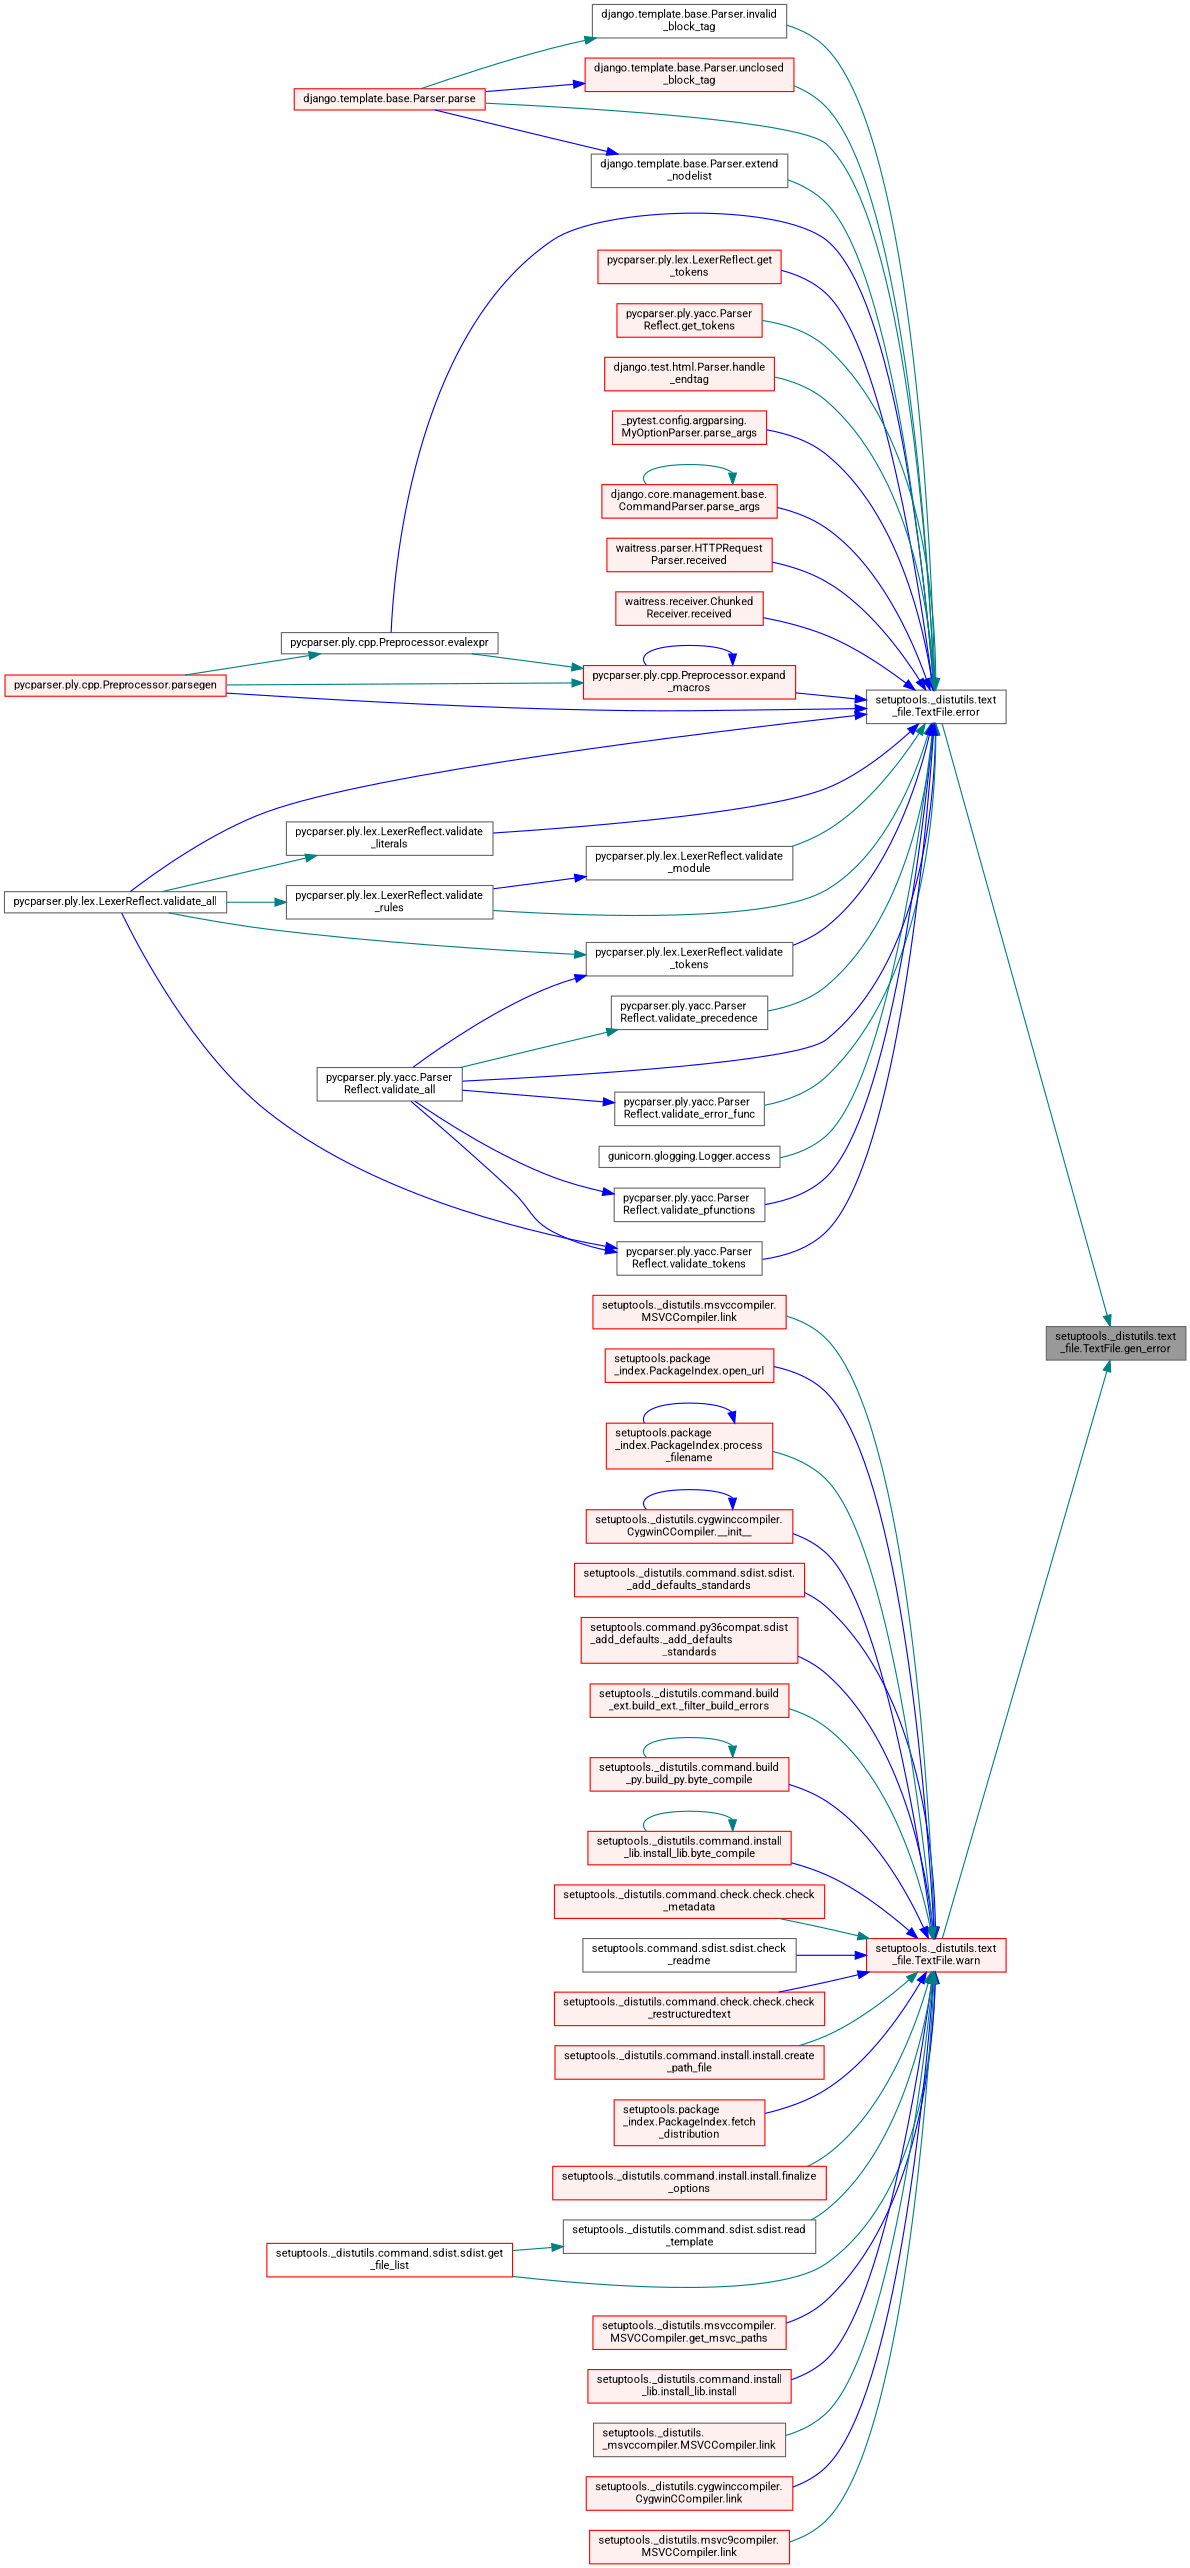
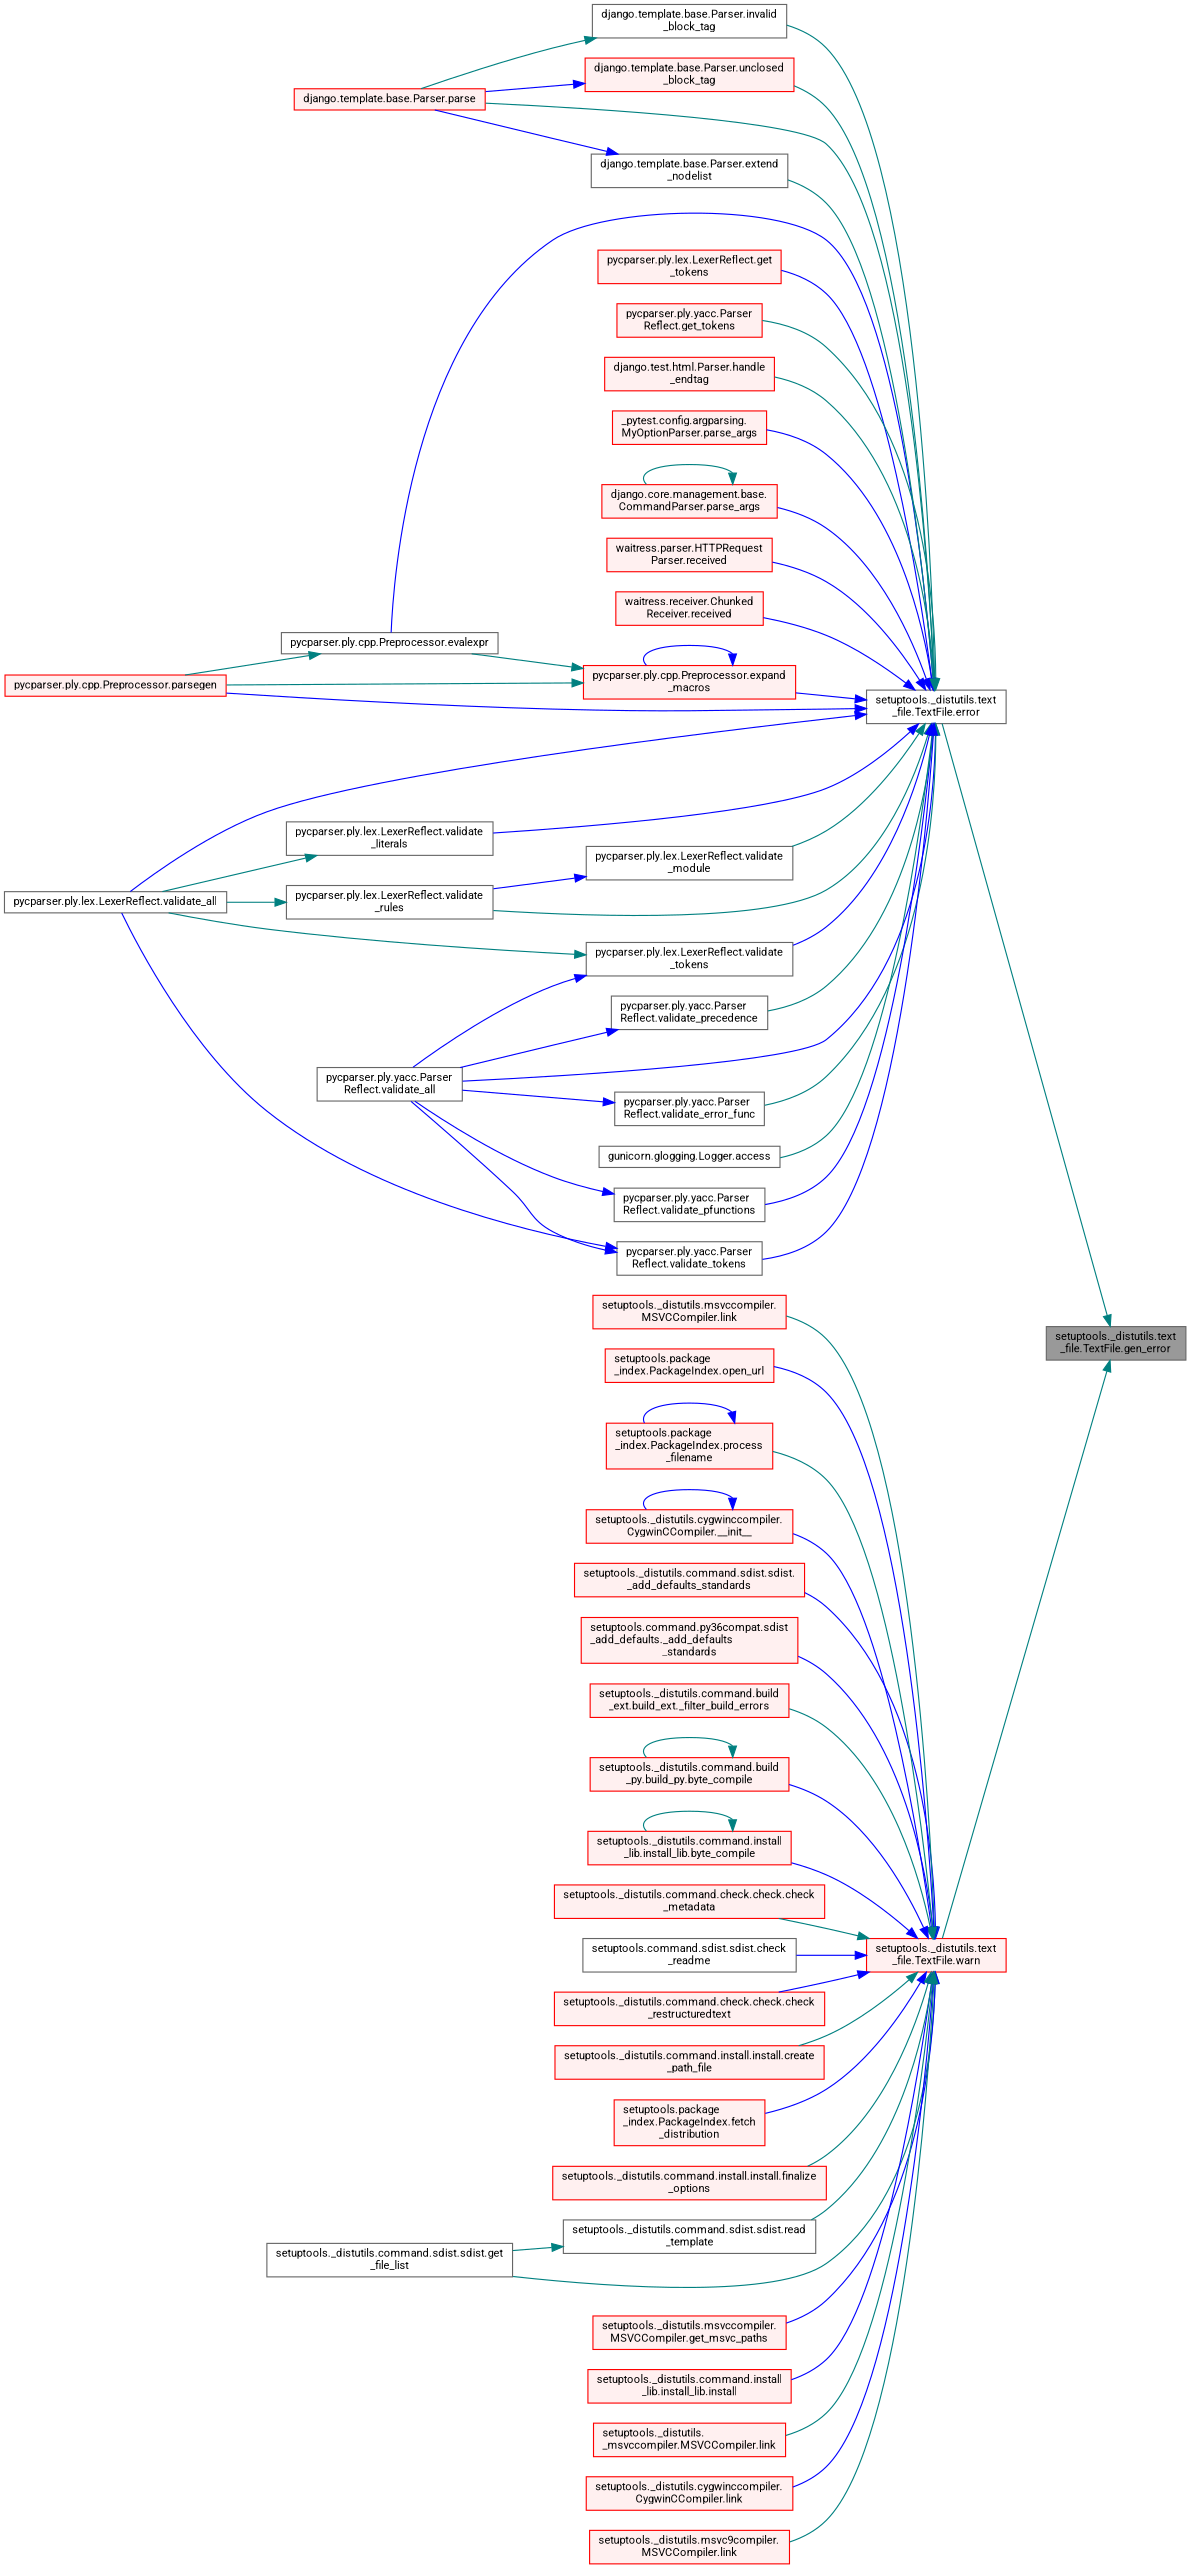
(534, 1050) -> (534, 1050)
(390, 2260) -> (390, 2260)
(690, 2440) -> (690, 2440)
